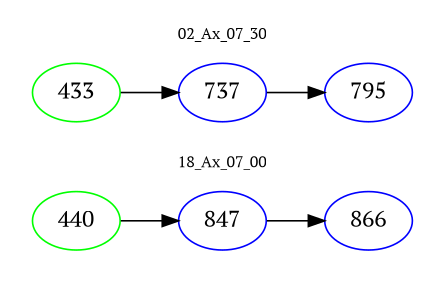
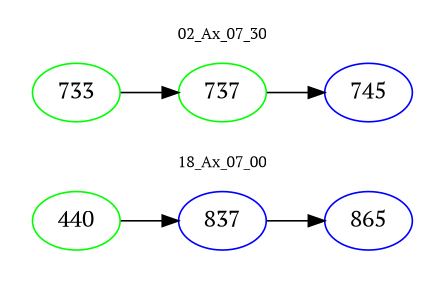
(76, 93) -> (76, 93)
(222, 93) -> (222, 93)
(369, 93) -> (369, 93)
(222, 221) -> (222, 221)
(369, 221) -> (369, 221)
